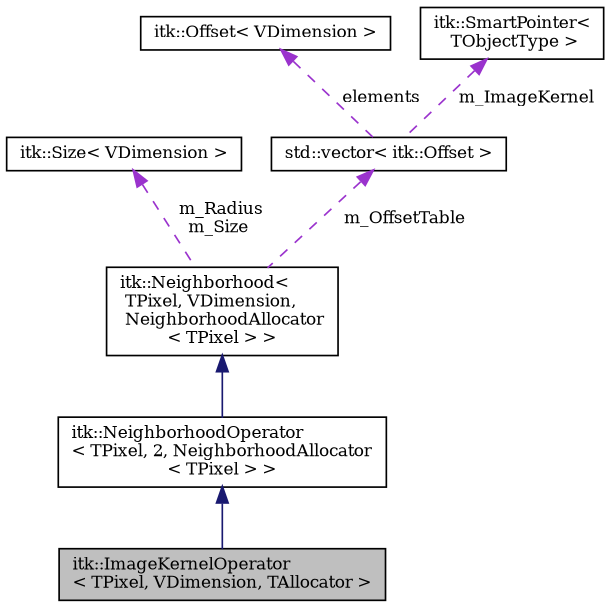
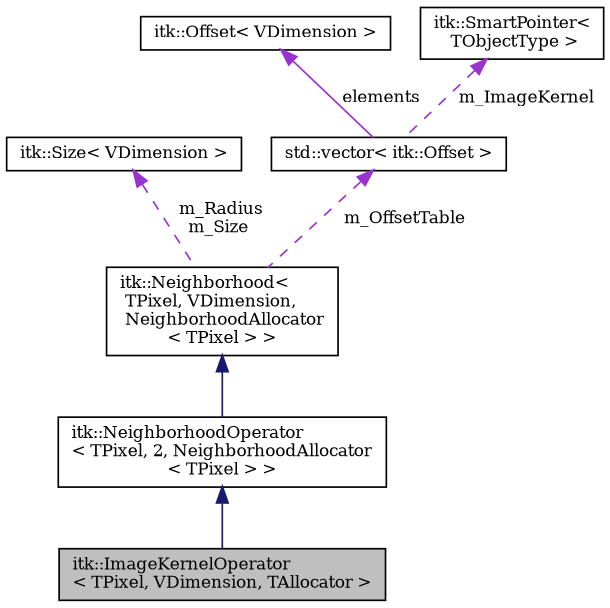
(333, 100) -> (333, 100)
